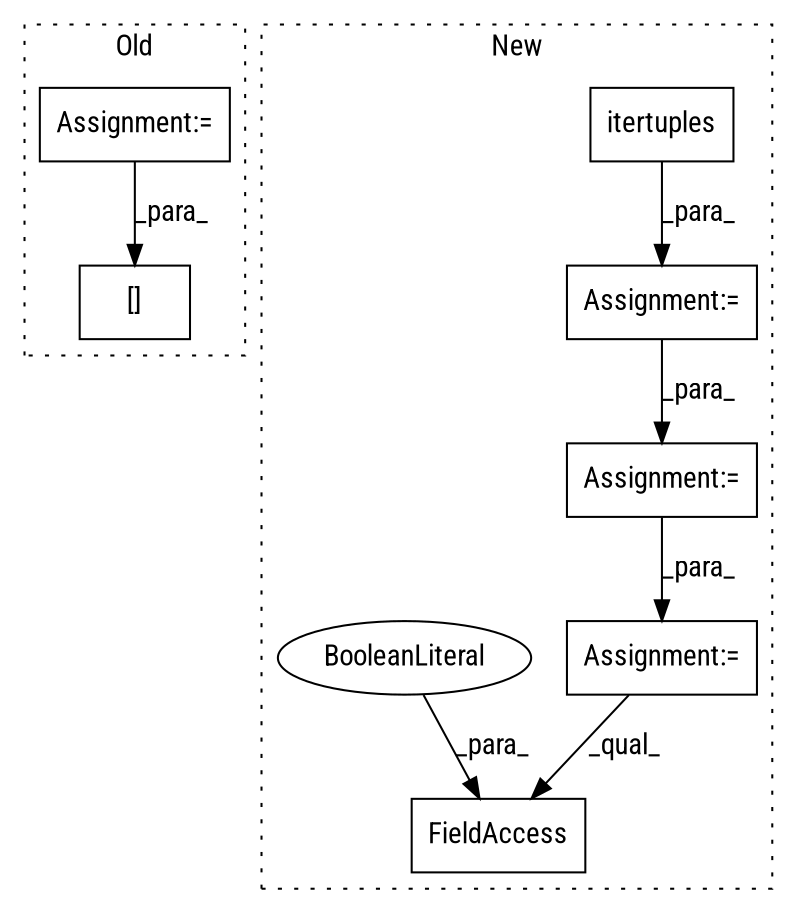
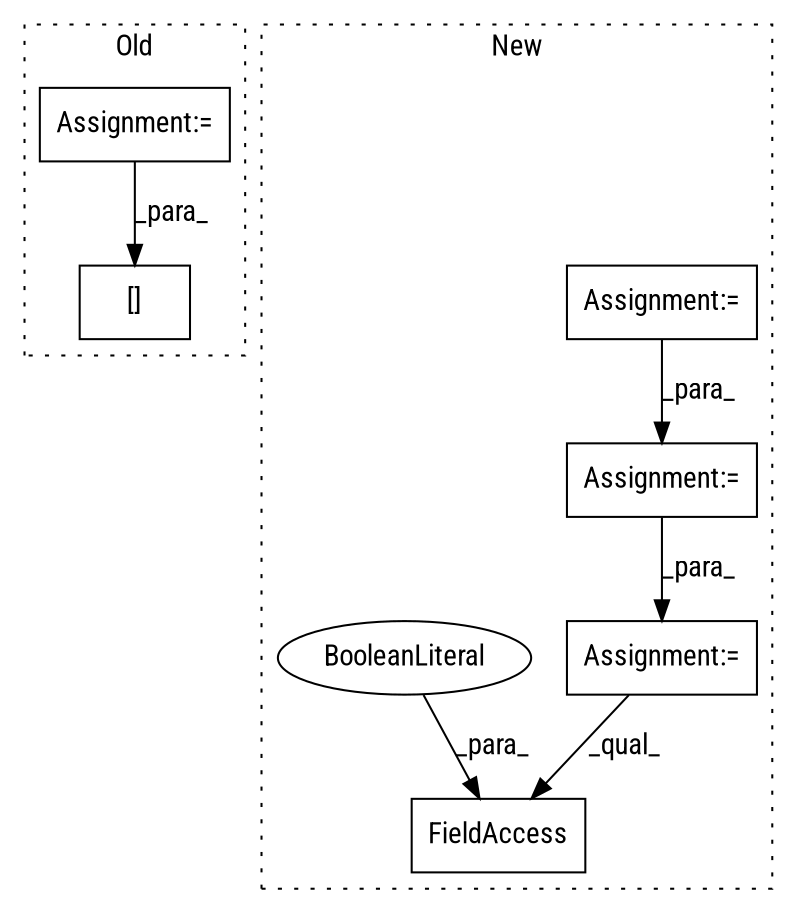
(662, 125) -> none
